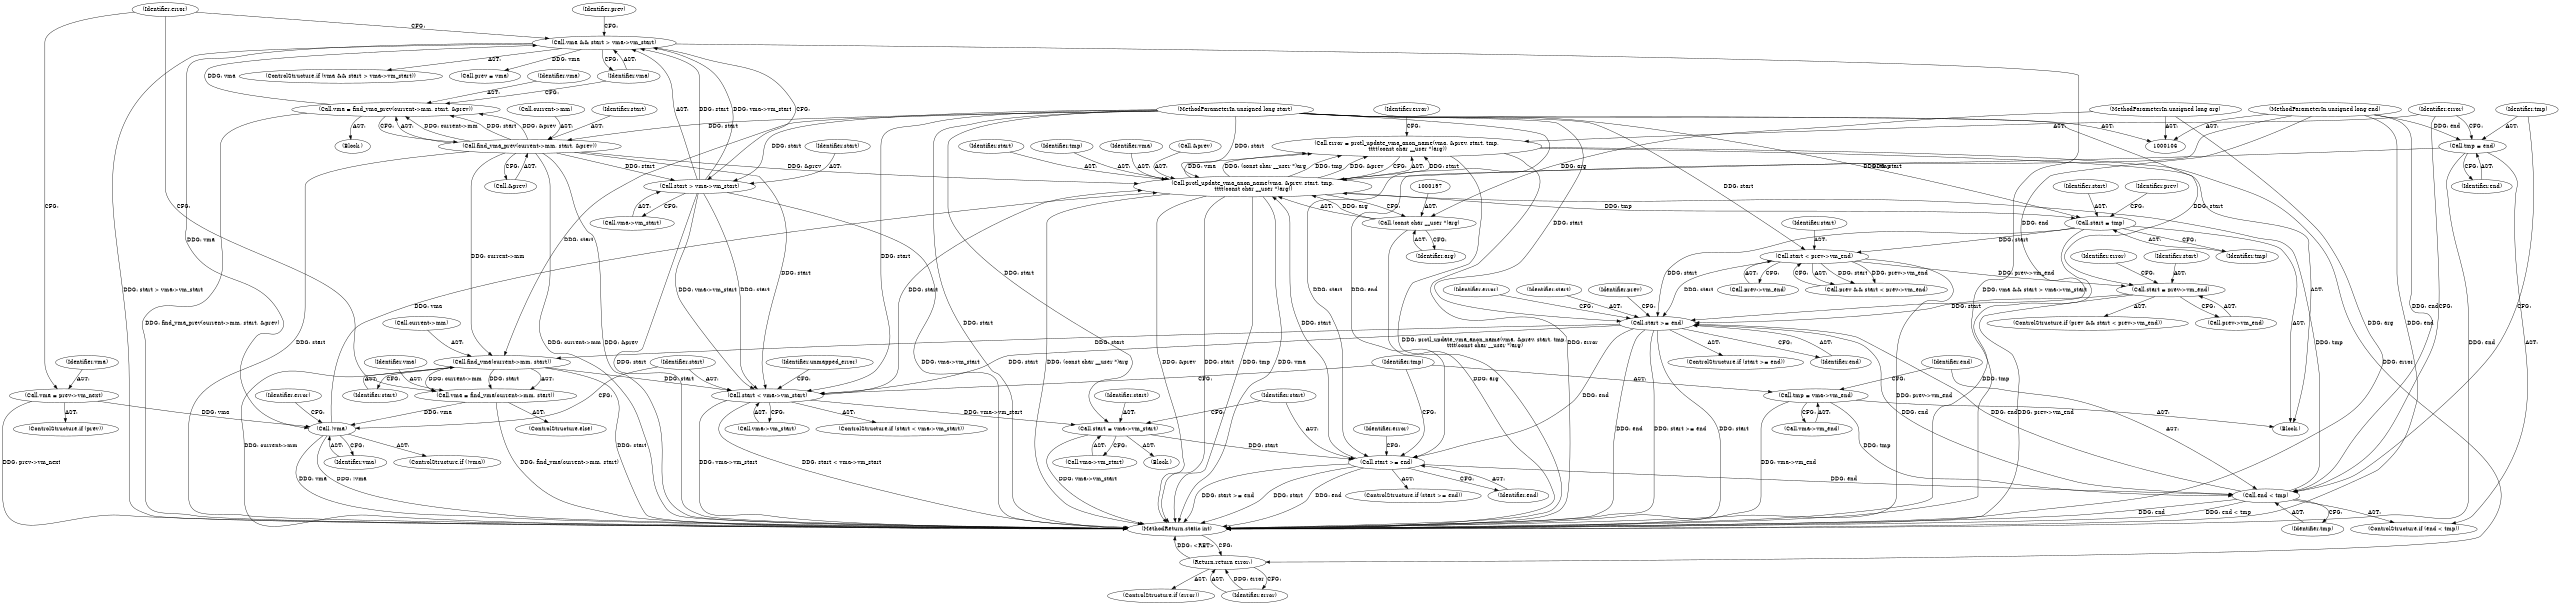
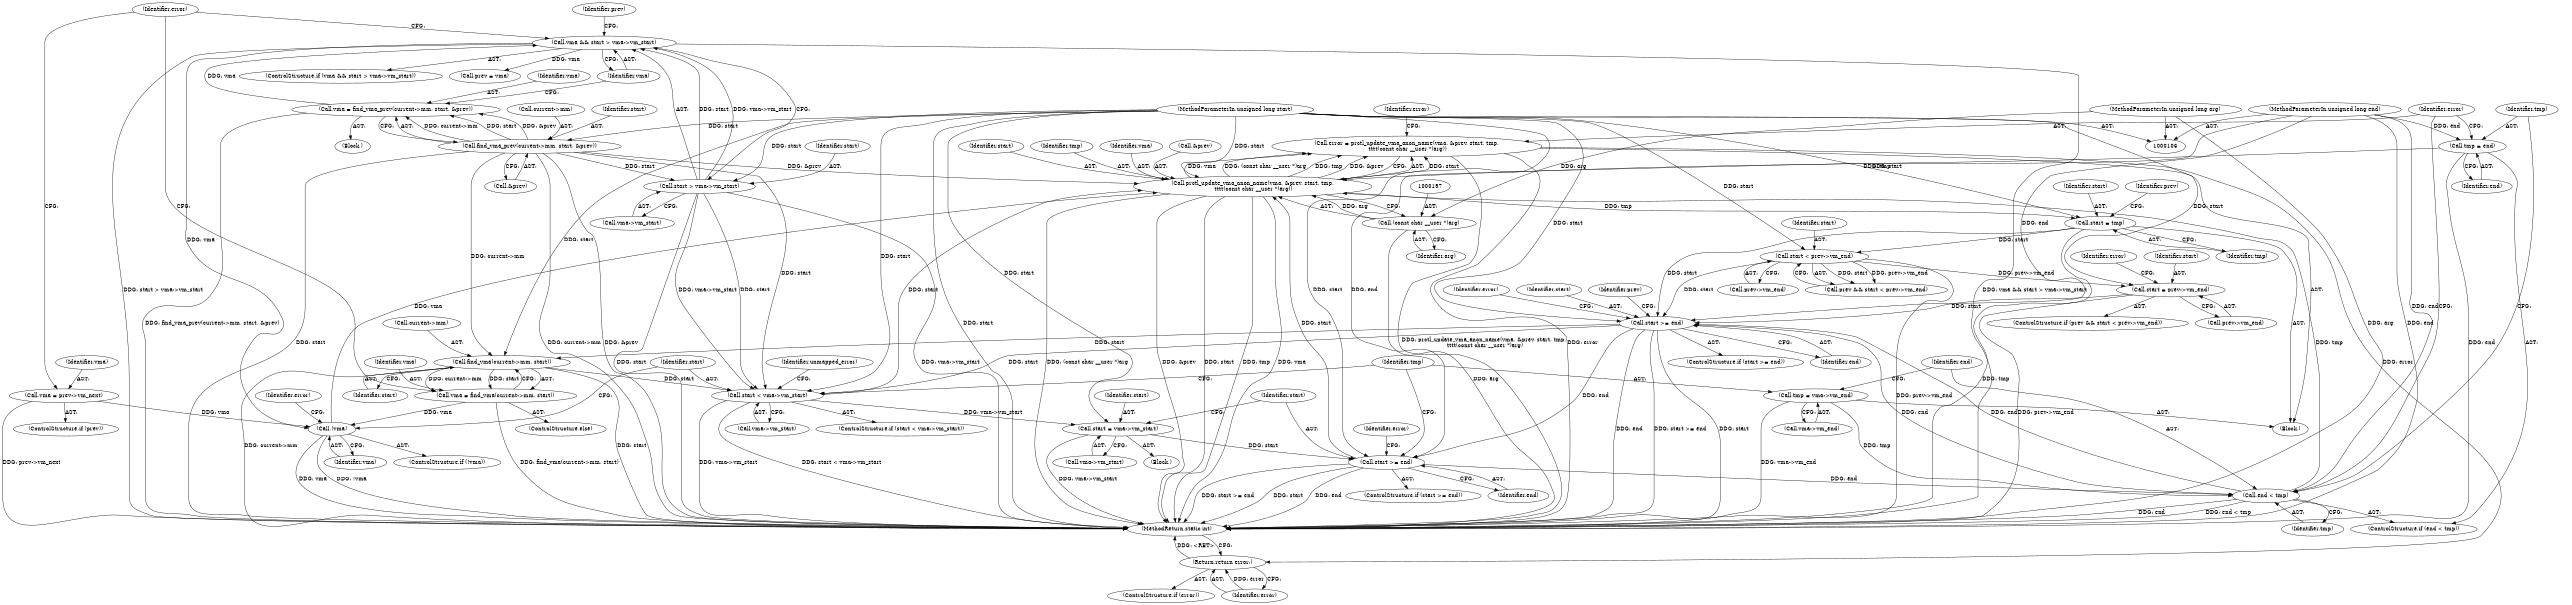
none -> (521, 381)
